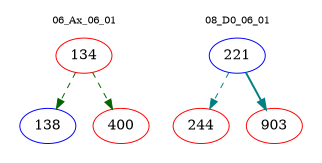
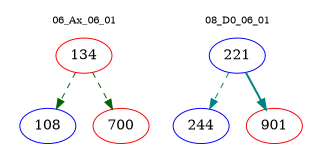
(48, 126) -> (48, 126)
(121, 126) -> (121, 126)
(201, 126) -> (201, 126)
(274, 126) -> (274, 126)
